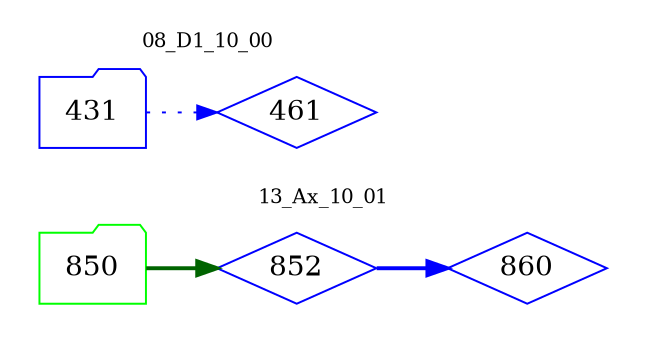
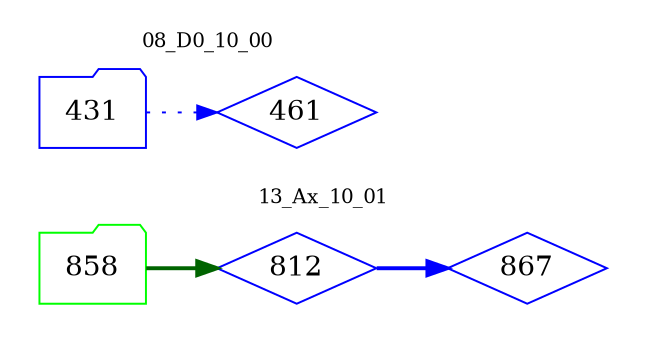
(208, 42) -> (208, 42)
(93, 268) -> (93, 268)
(297, 268) -> (297, 268)
(527, 268) -> (527, 268)
